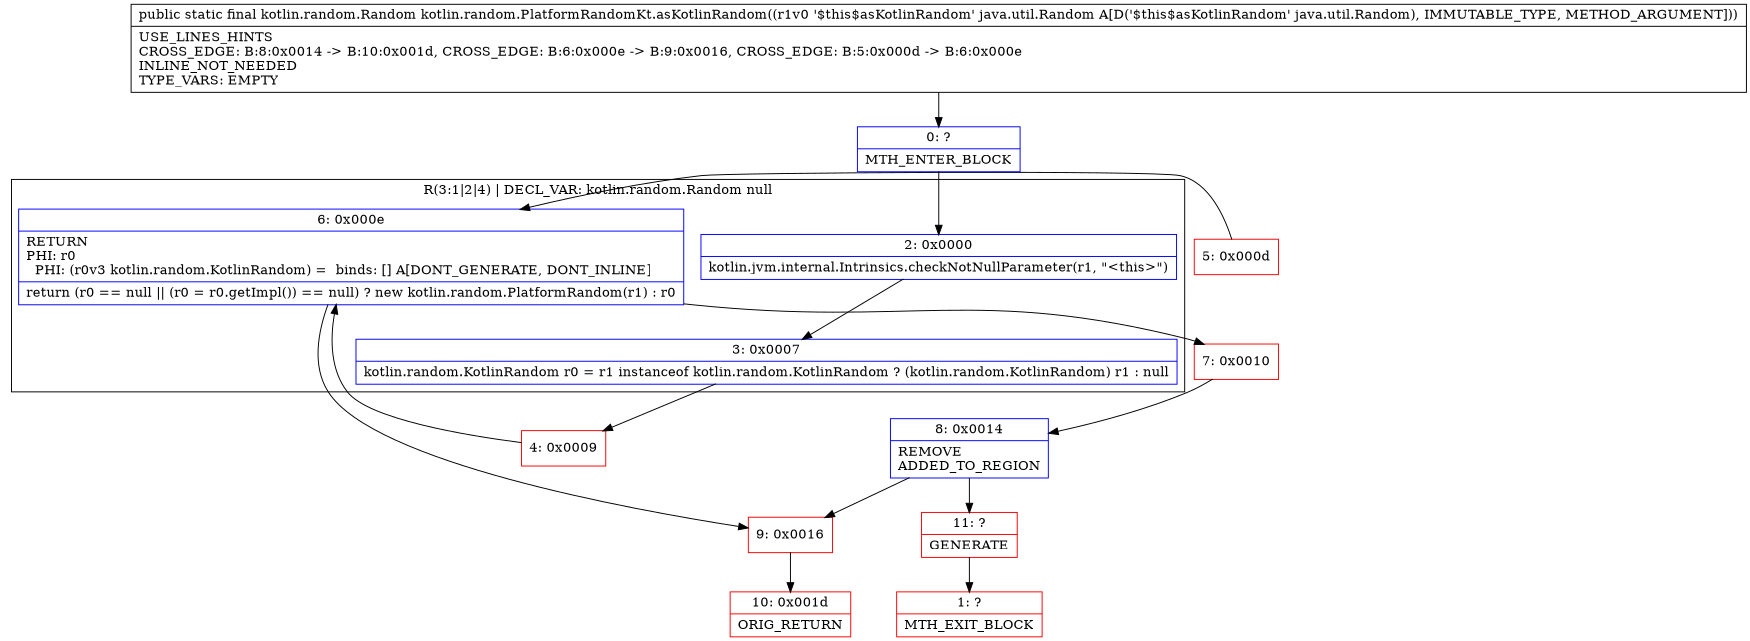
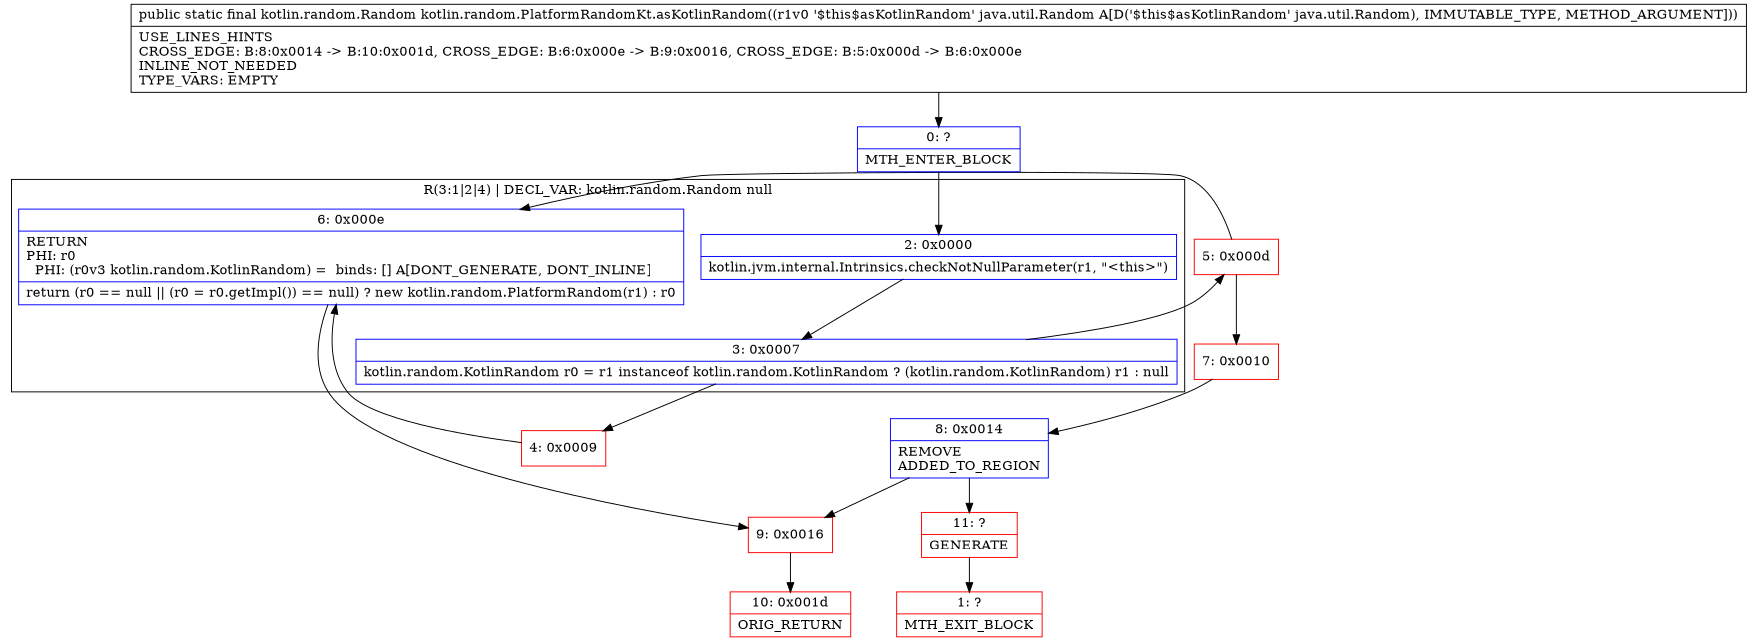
(941, 310) -> (1236, 304)
none -> (1127, 323)
